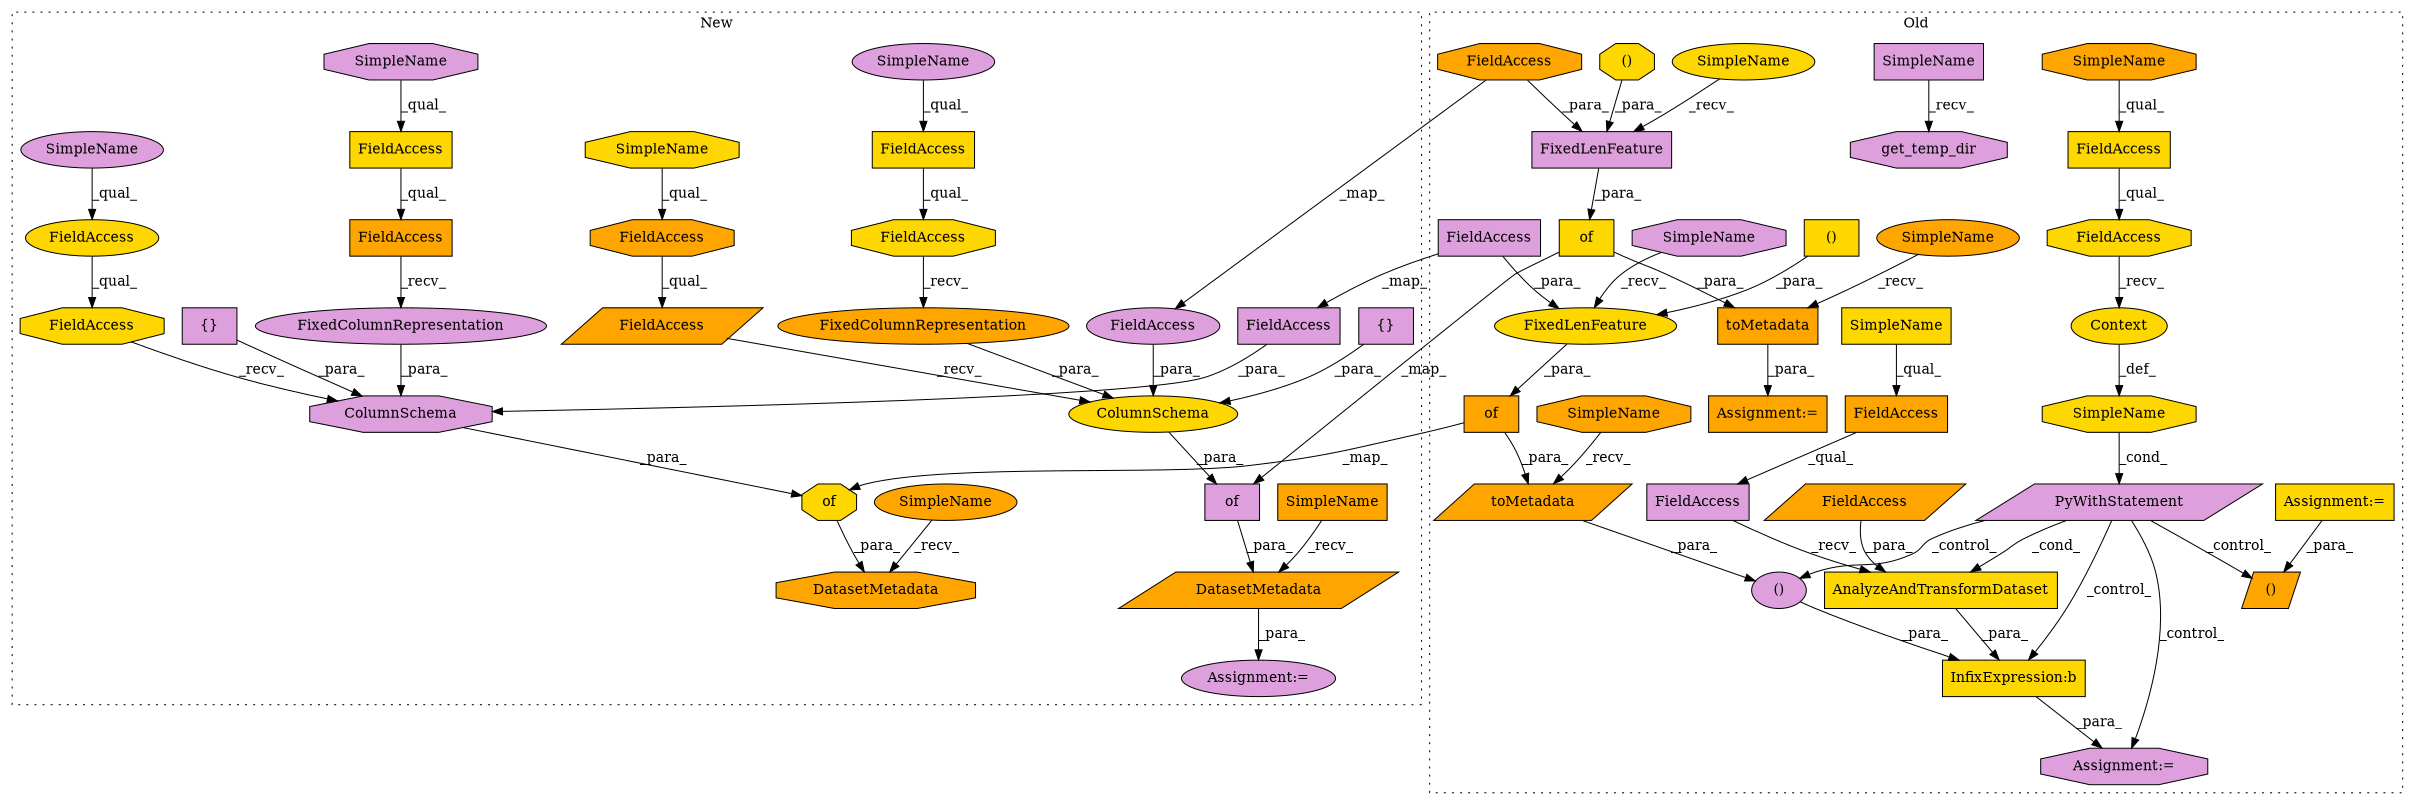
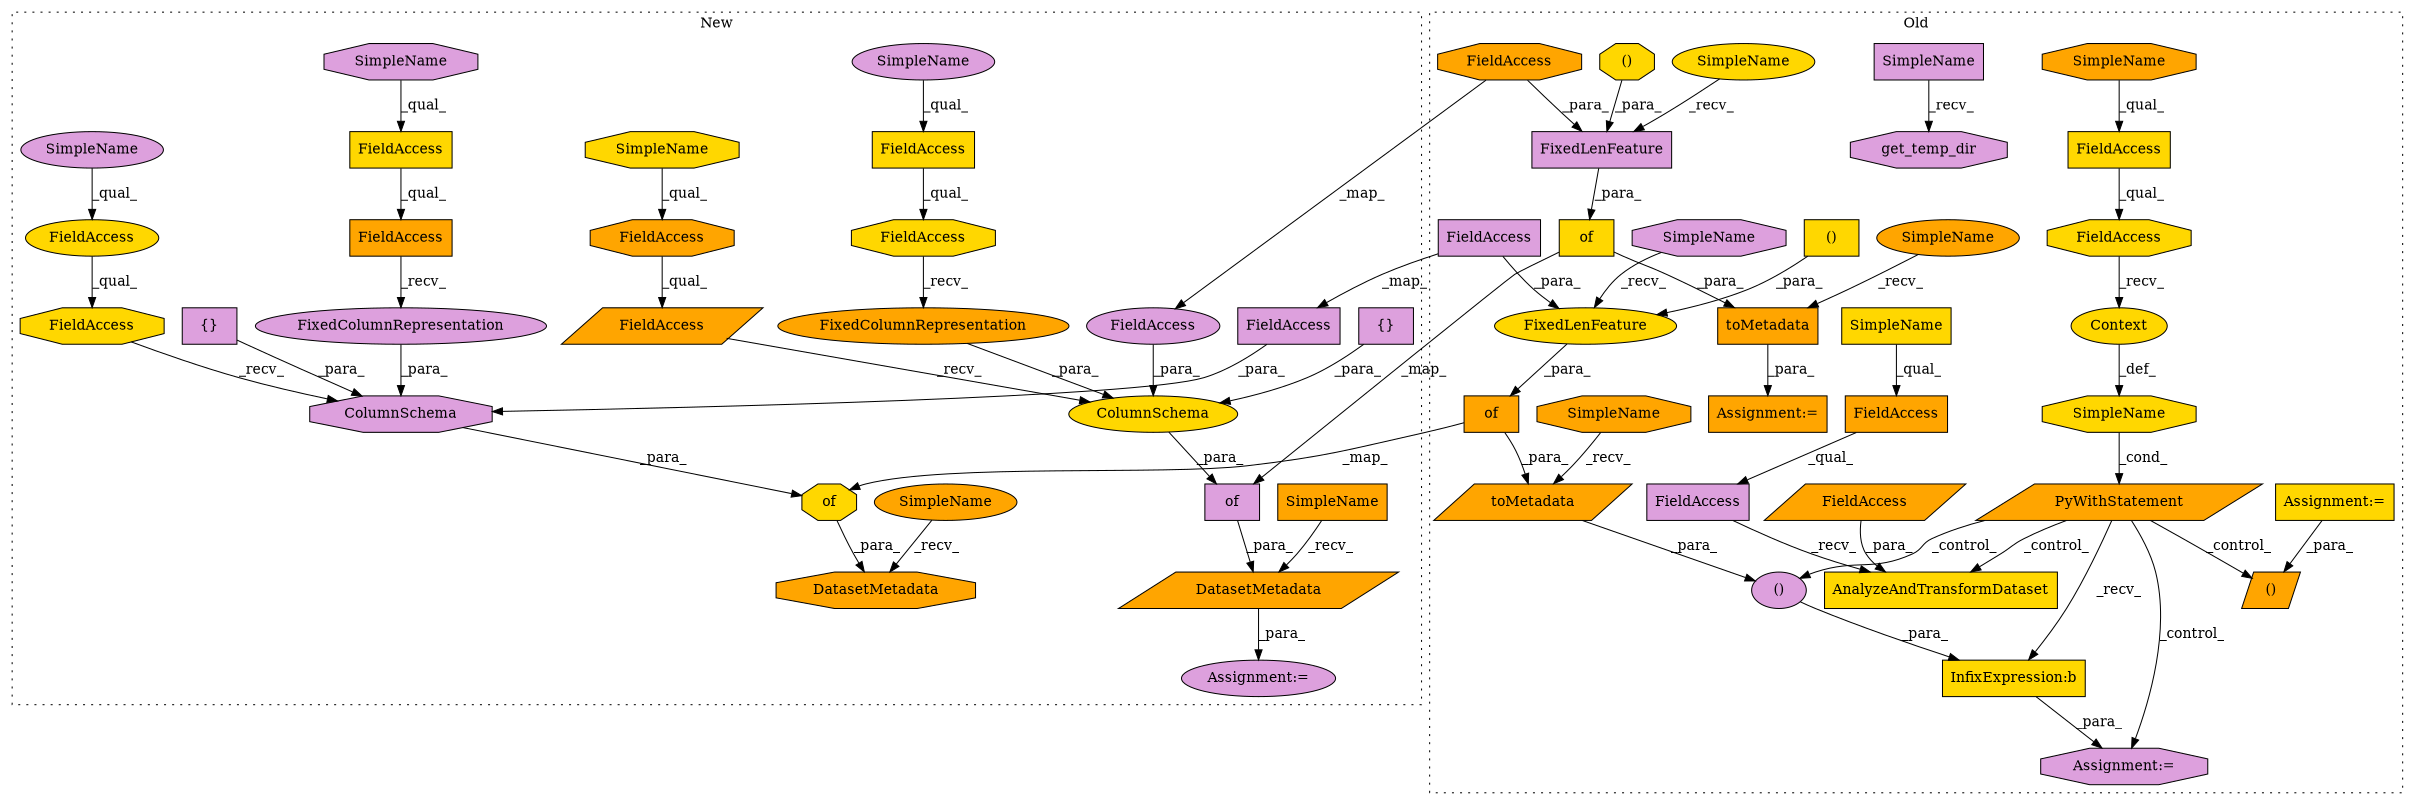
(2119, 502) -> (2119, 502)
(2056, 546) -> (2056, 546)
(2119, 590) -> (2119, 590)
(1974, 630) -> none
